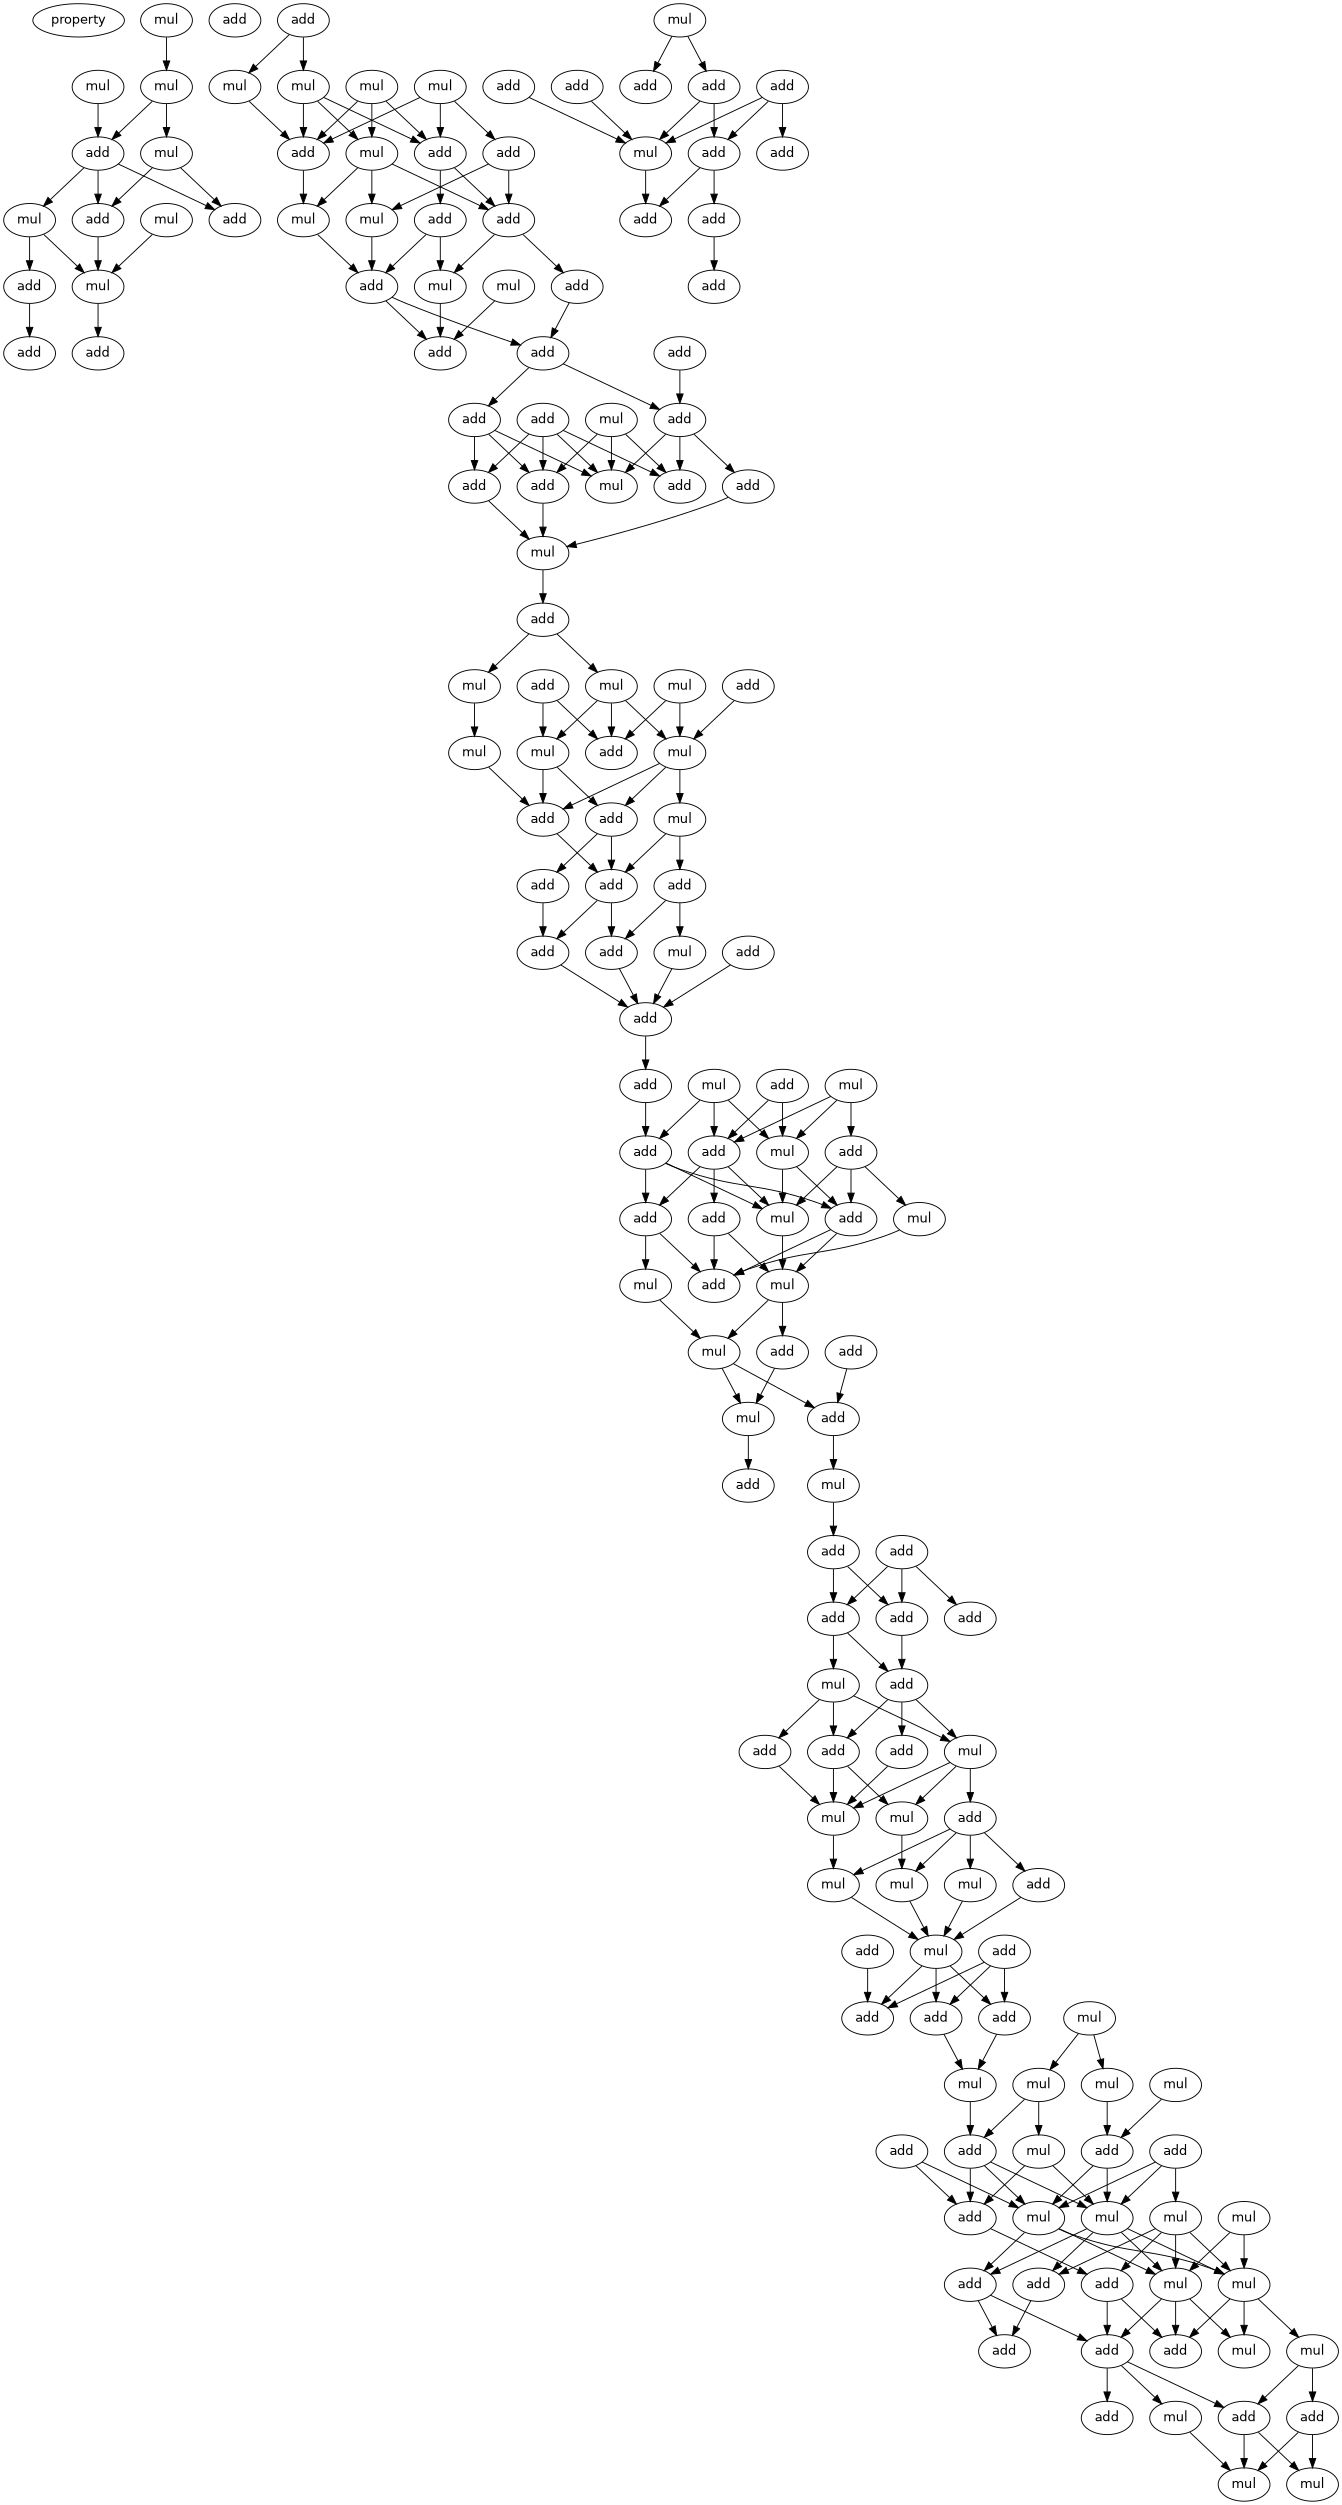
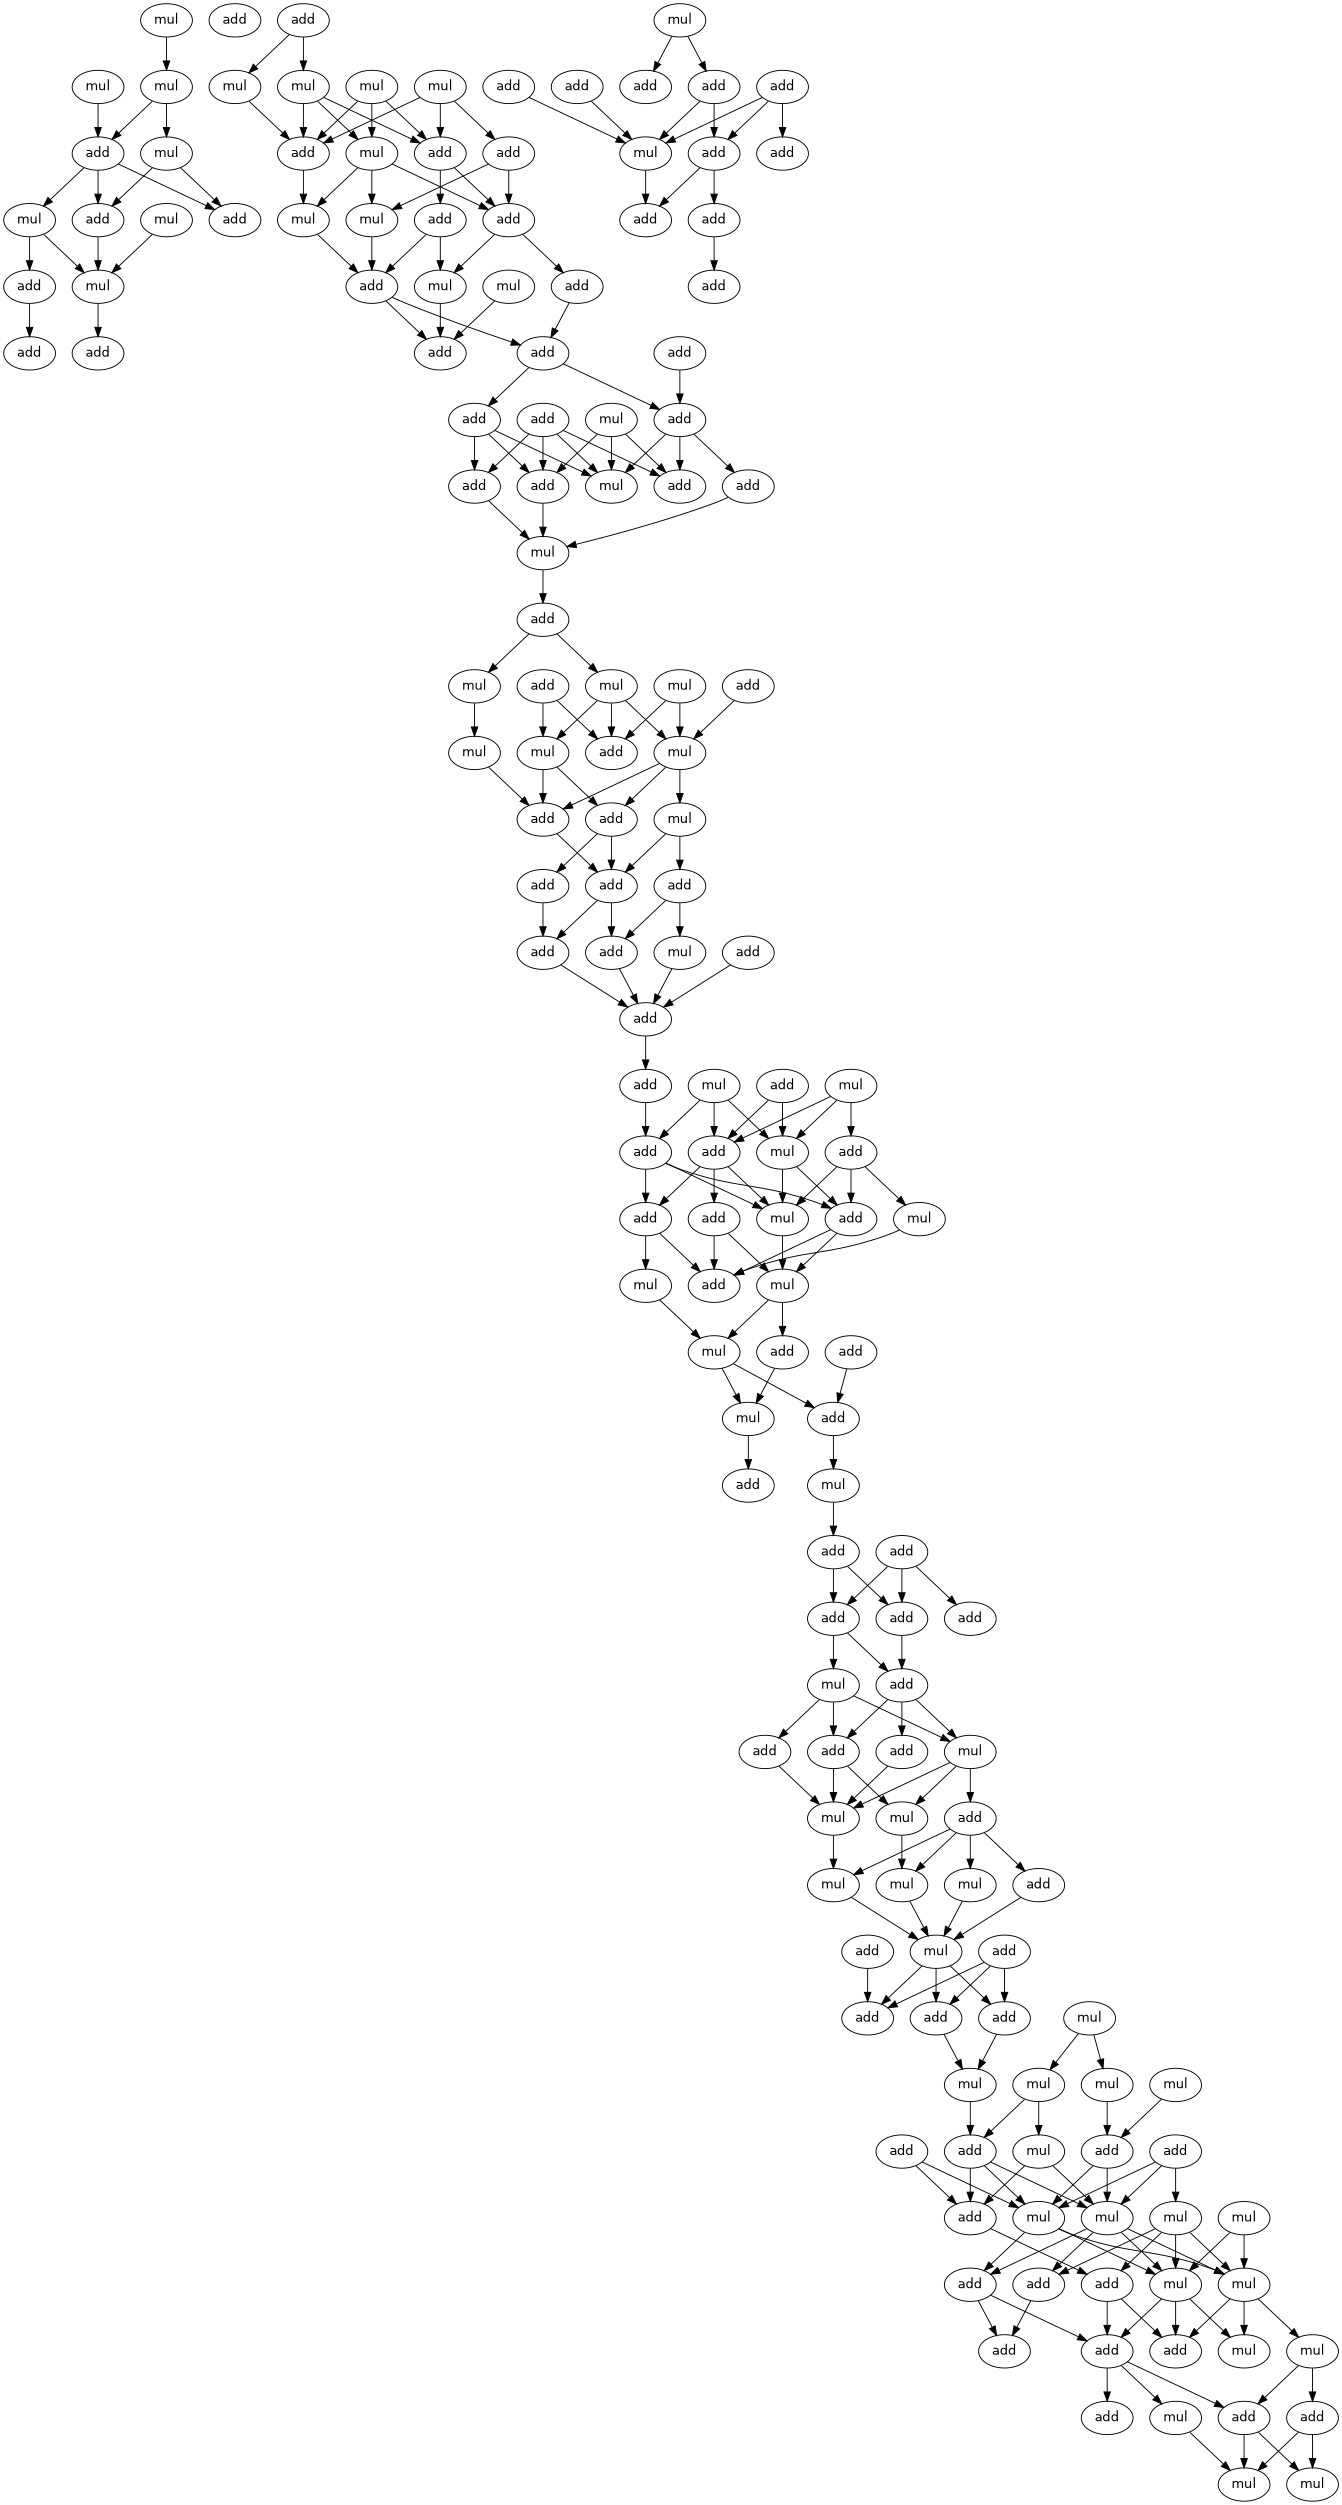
(79, 20) -> none
